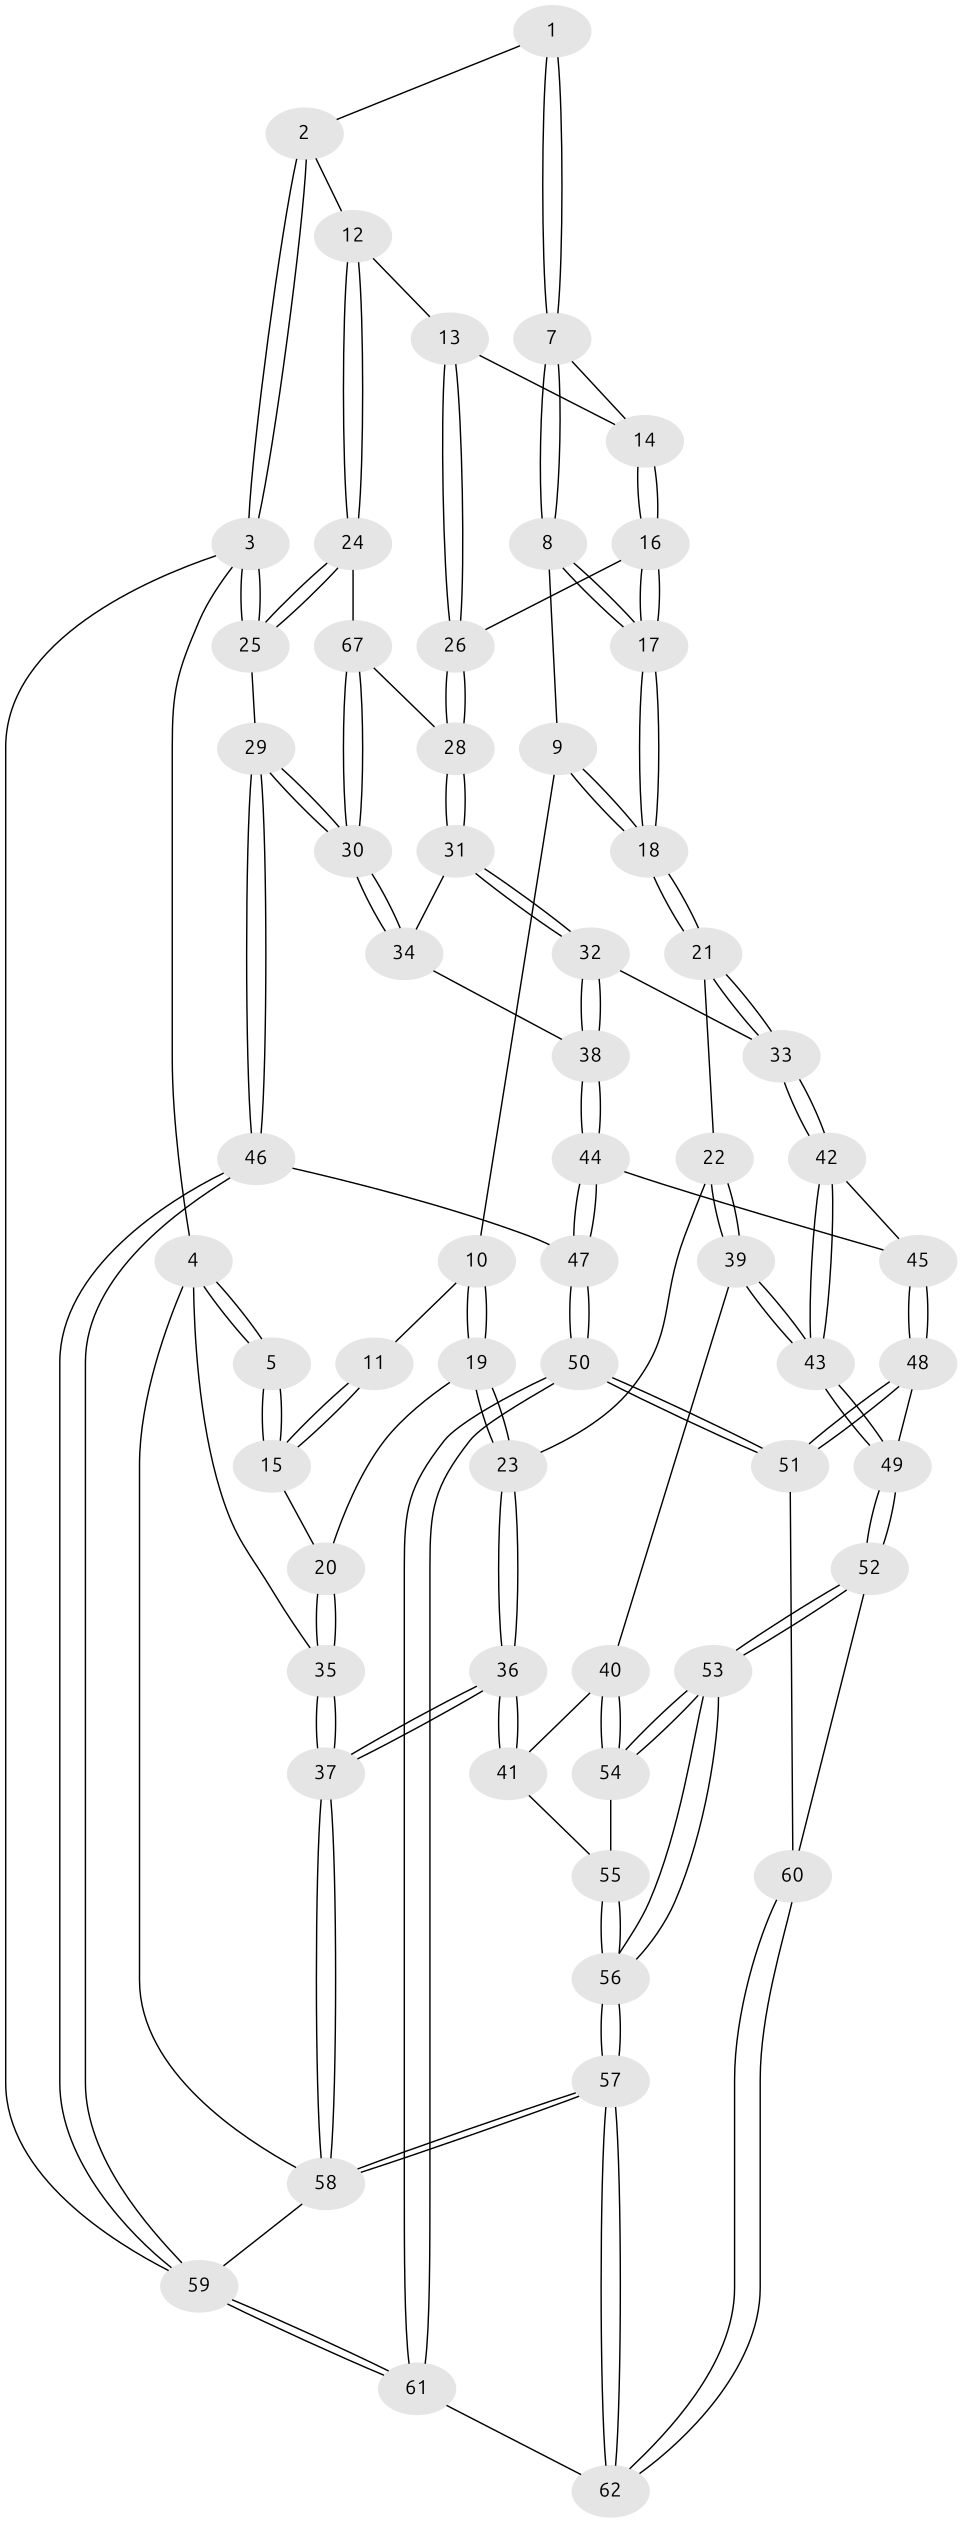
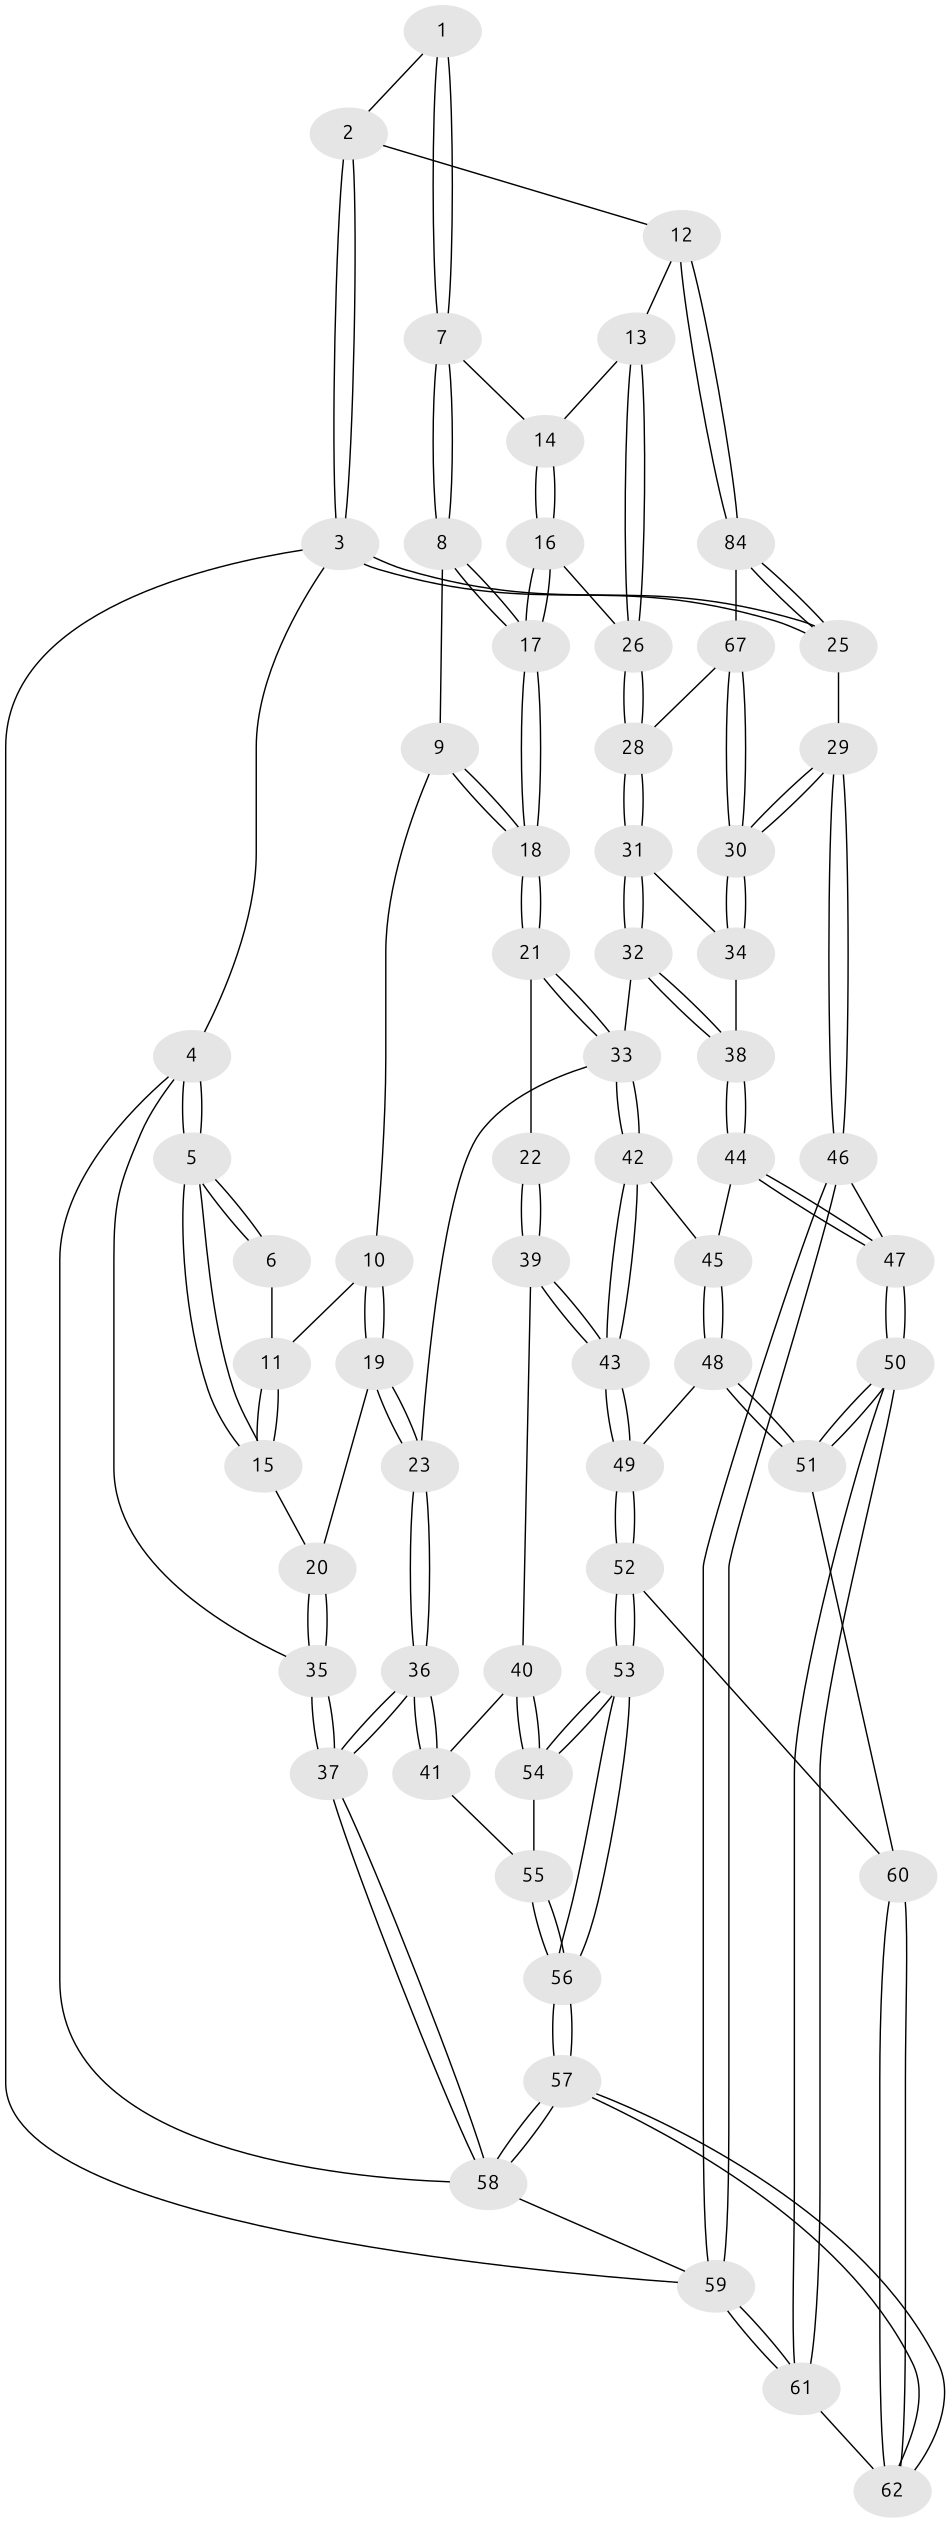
(353, 544) -> (736, 544)
none -> (272, 1261)
(658, 1342) -> (450, 1221)
